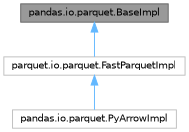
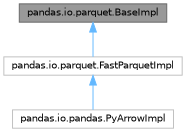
(94, 66) -> (93, 66)
(94, 119) -> (93, 119)
